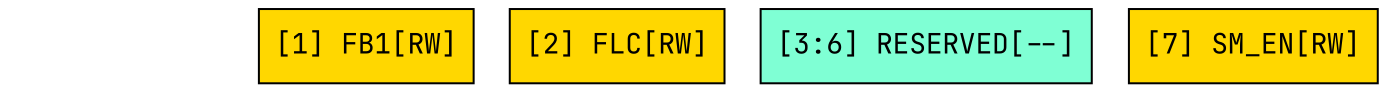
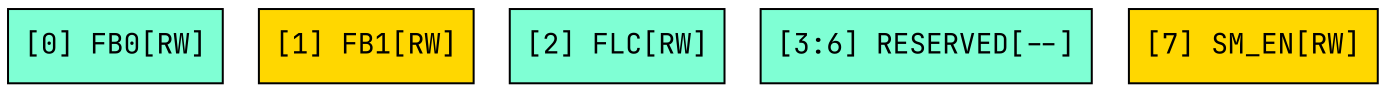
none -> (115, 46)
(617, 46) -> (617, 46)
